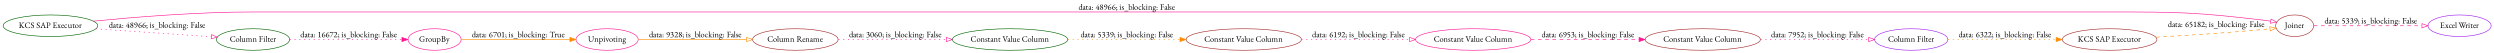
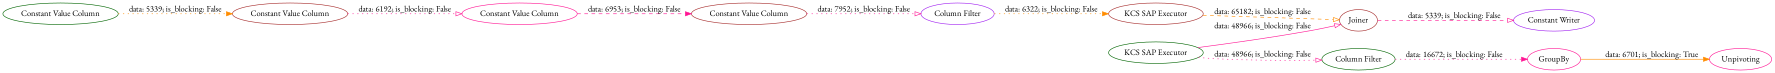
(2460, 26) -> (1554, 20)
(795, 40) -> none
